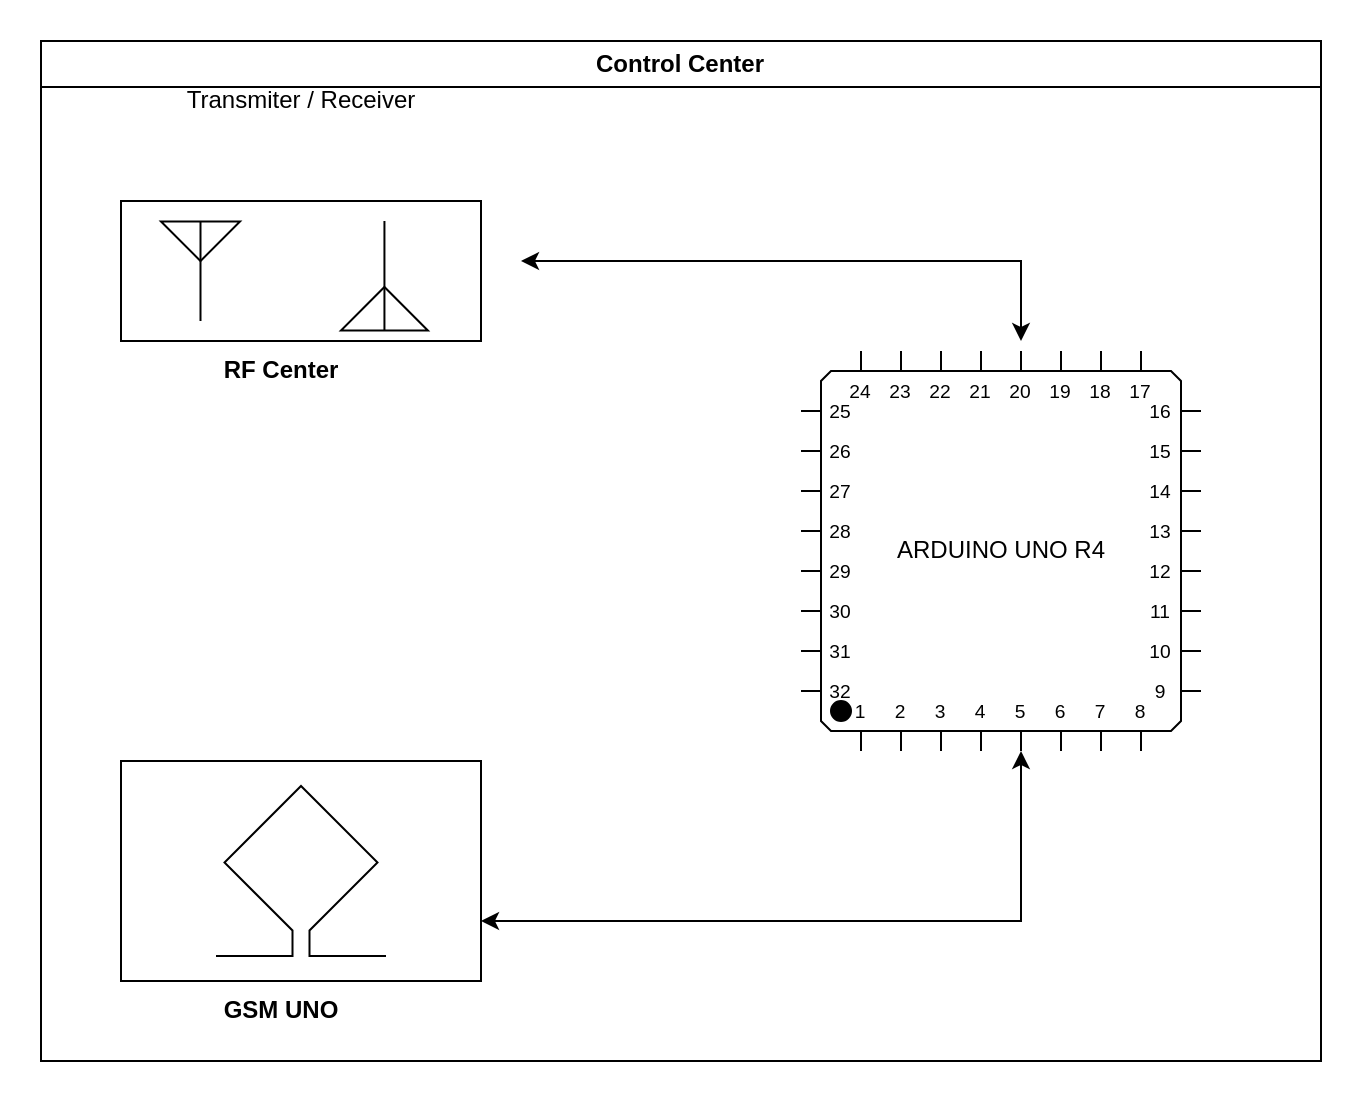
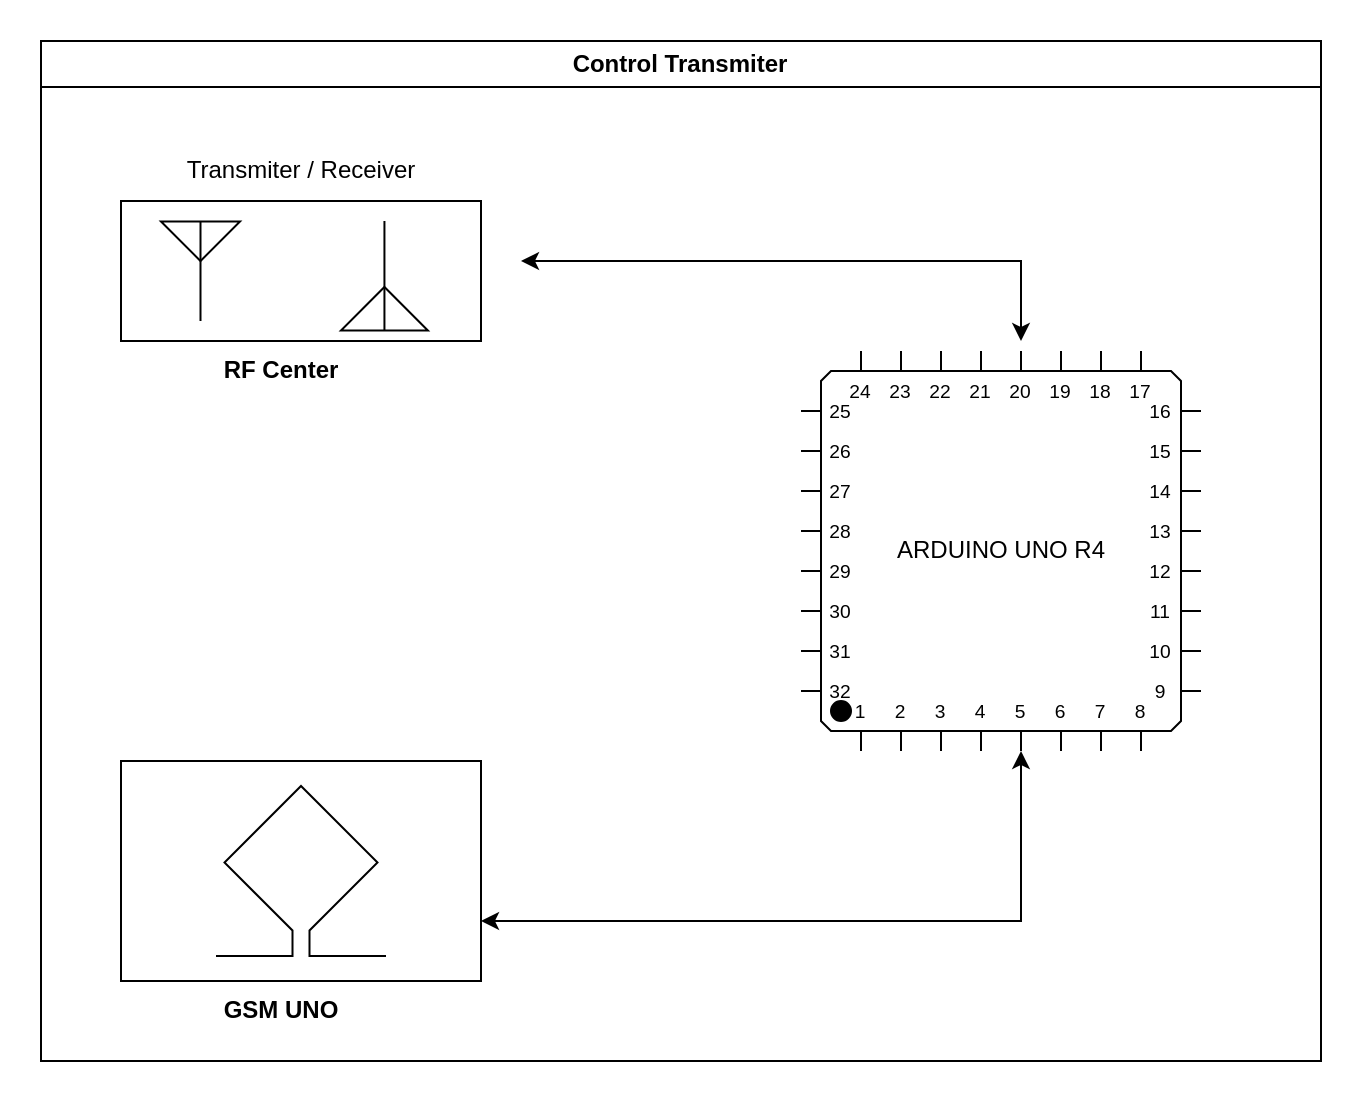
(681, 65) -> (681, 65)
(301, 101) -> (301, 171)
